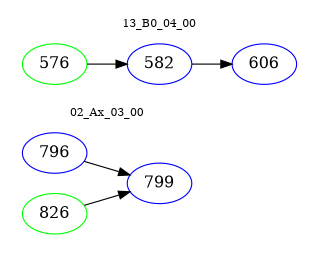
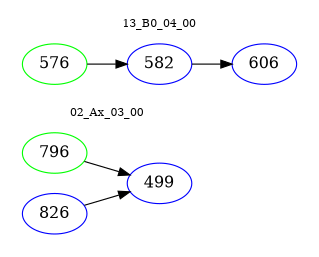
(55, 153) -> (55, 153)
(160, 183) -> (160, 183)
(55, 214) -> (55, 214)
